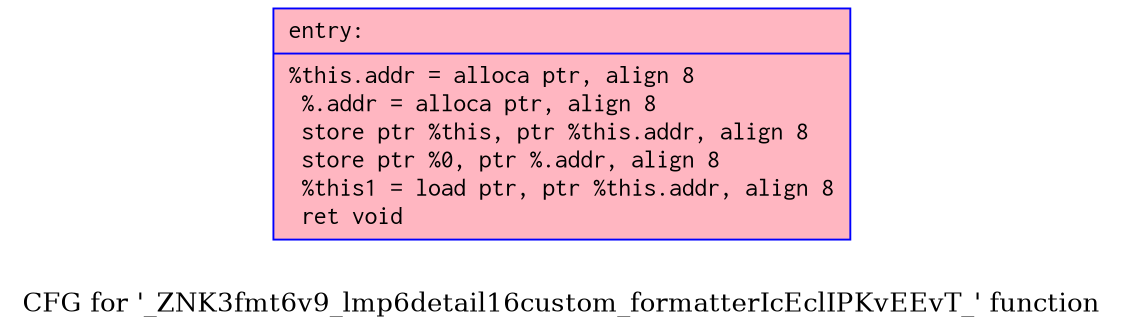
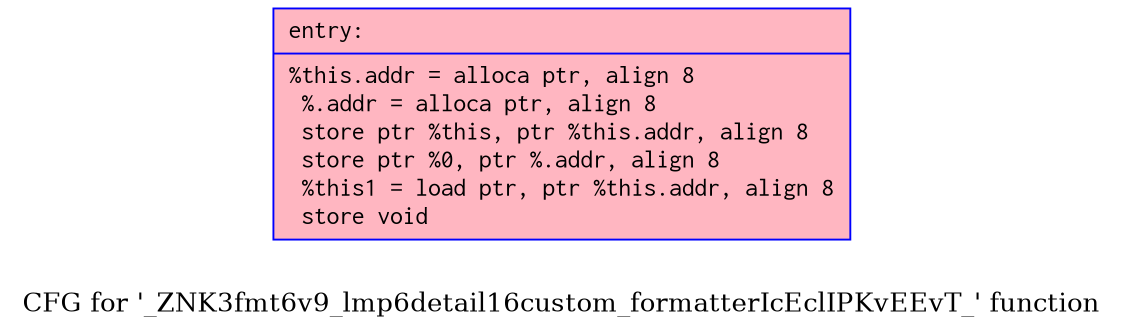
(346, 216) -> (359, 216)
